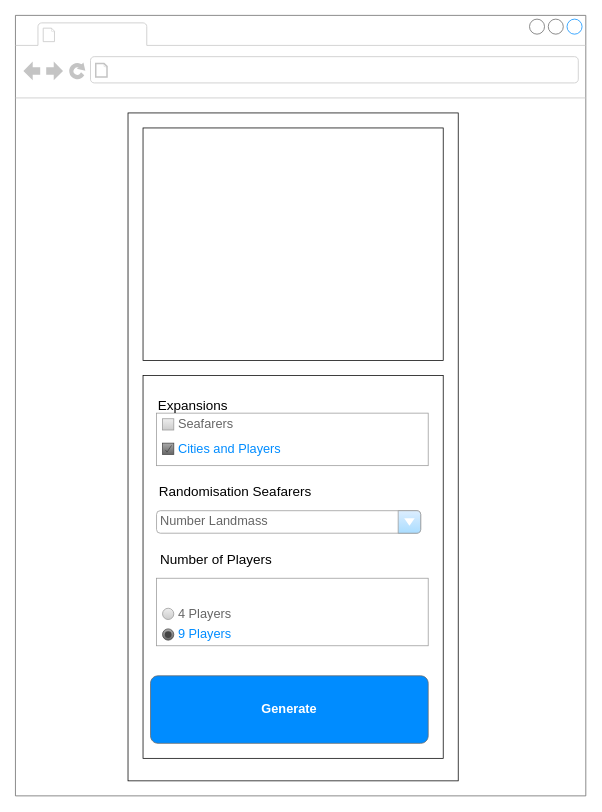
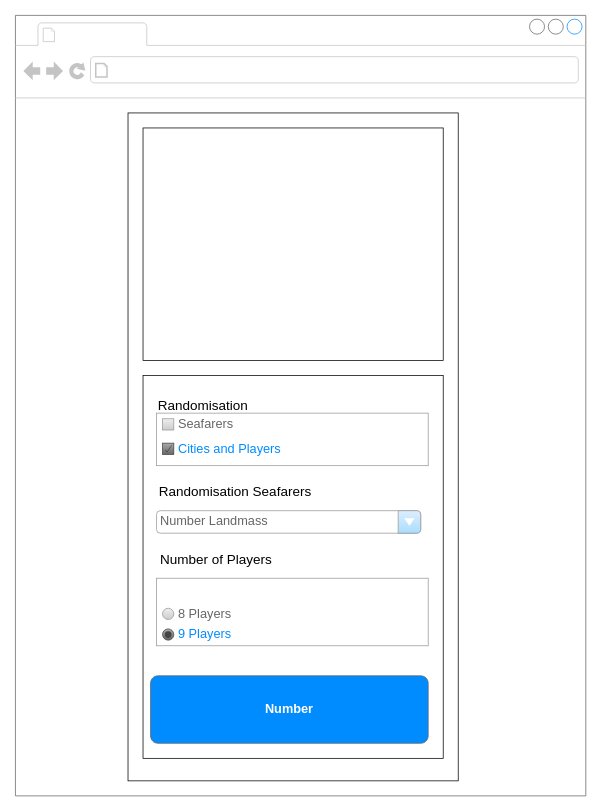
(182, 405) -> (188, 405)
(207, 614) -> (207, 614)
(289, 709) -> (289, 709)
